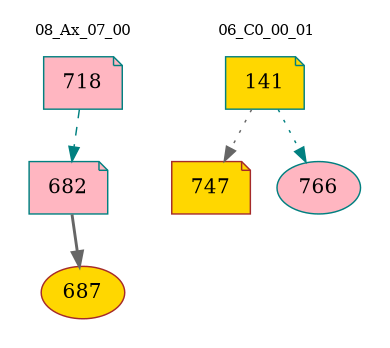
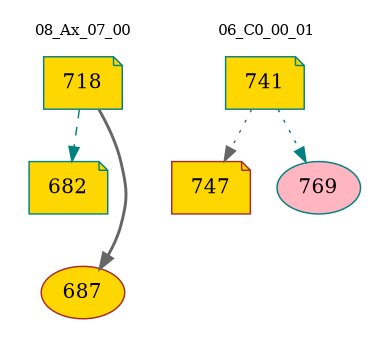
(83, 83) -> (83, 83)
(265, 83) -> (265, 83)
(68, 188) -> (68, 188)
(319, 188) -> (319, 188)
(75, 233) -> (125, 182)
